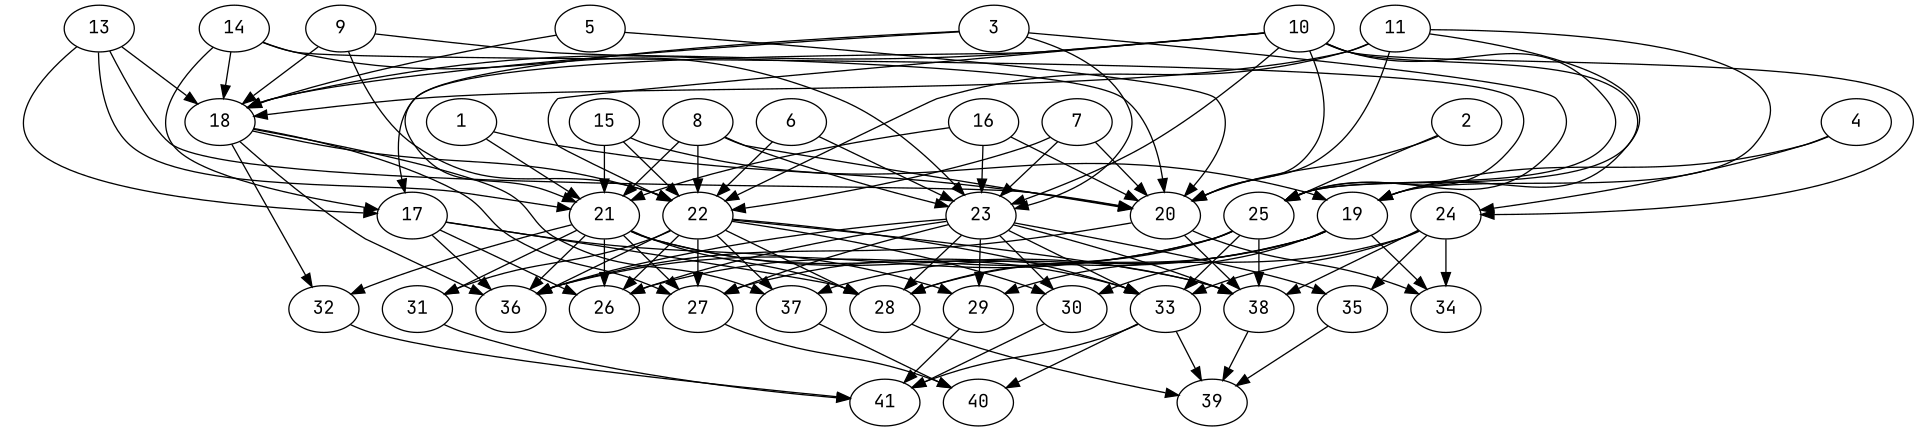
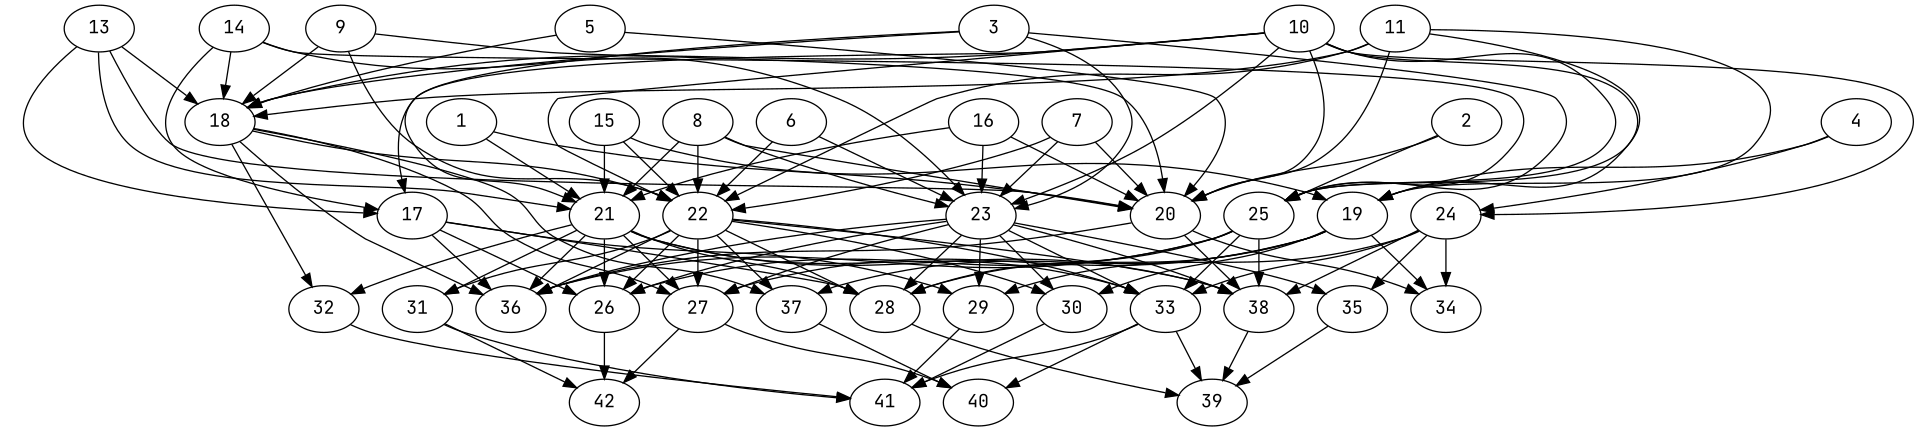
none -> (604, 403)
